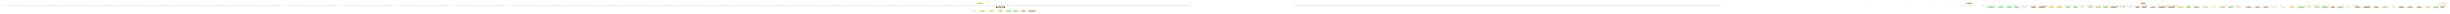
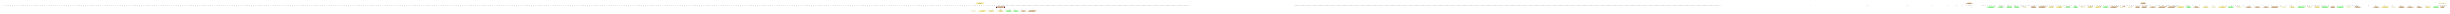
(2275, 7) -> (2275, 7)
(2367, 7) -> none
